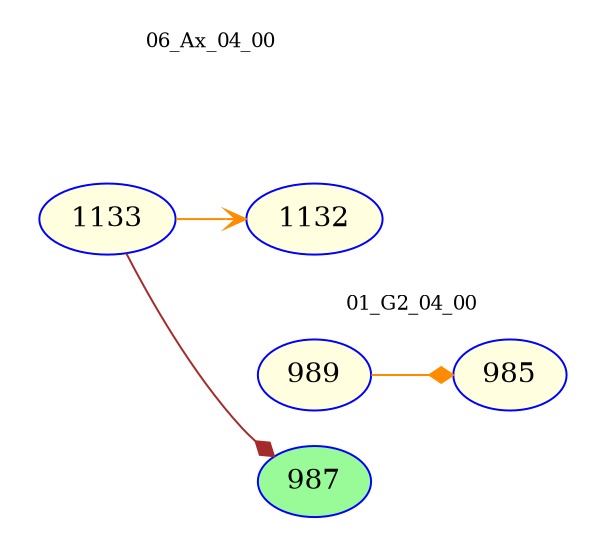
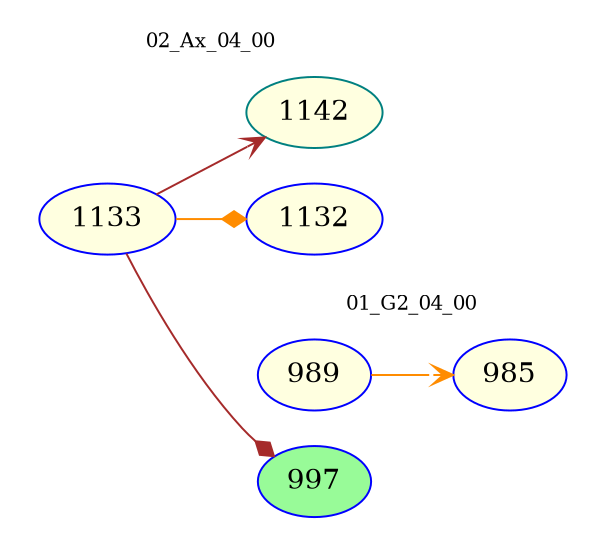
(211, 42) -> (211, 42)
none -> (314, 112)
(201, 219) -> (201, 219)
(400, 375) -> (400, 375)
(314, 482) -> (314, 482)
